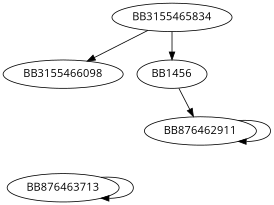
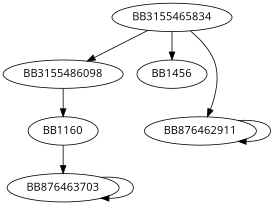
(63, 74) -> (63, 74)
(184, 99) -> (216, 66)
none -> (63, 131)
(63, 188) -> (63, 188)
